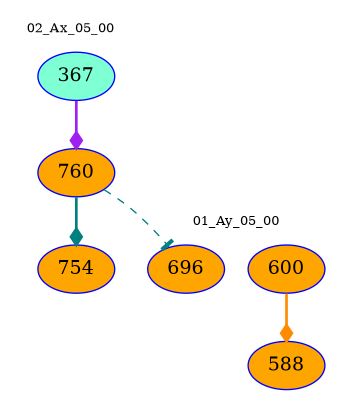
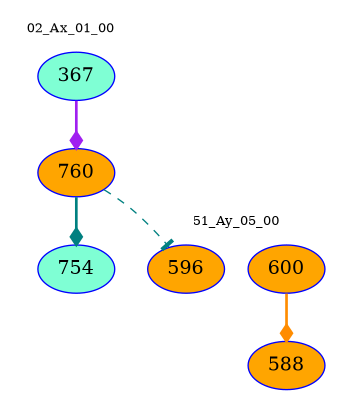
(71, 29) -> (71, 29)
(236, 222) -> (236, 222)
(76, 269) -> (76, 269)
(186, 269) -> (186, 269)
